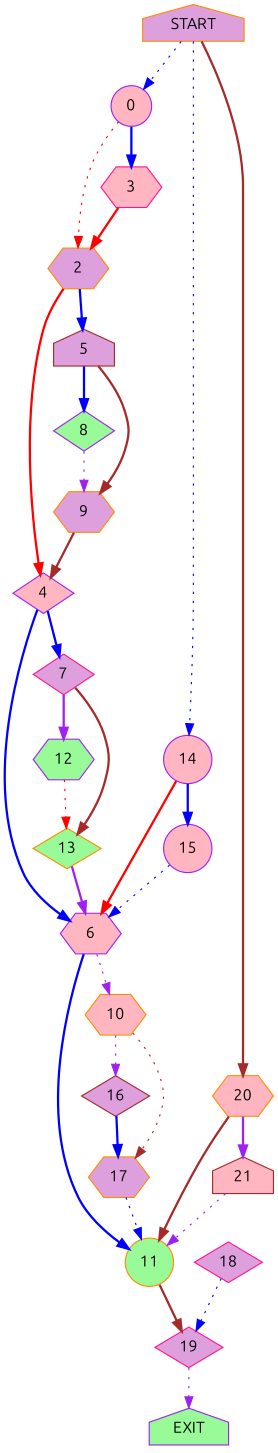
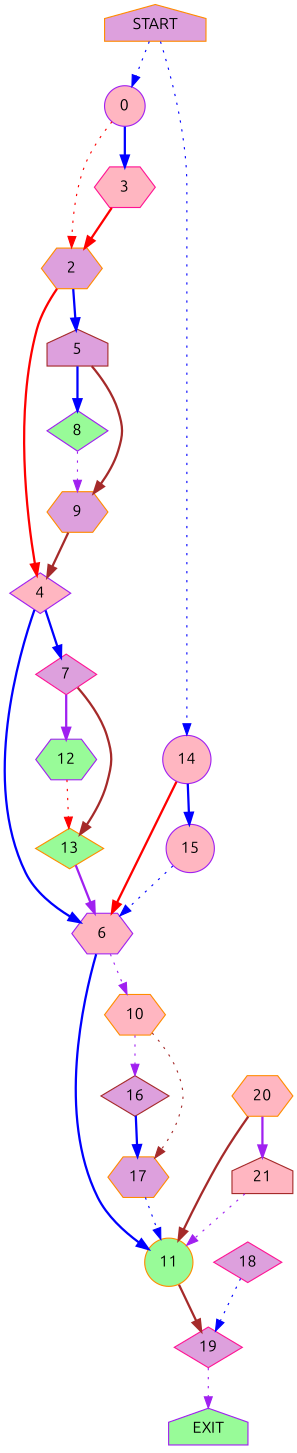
(243, 549) -> none
